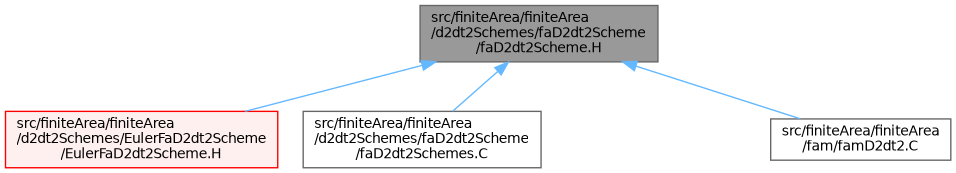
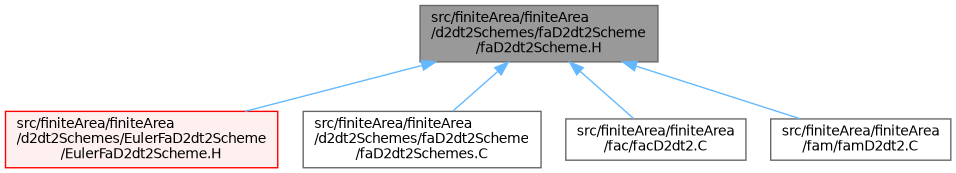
none -> (656, 140)
